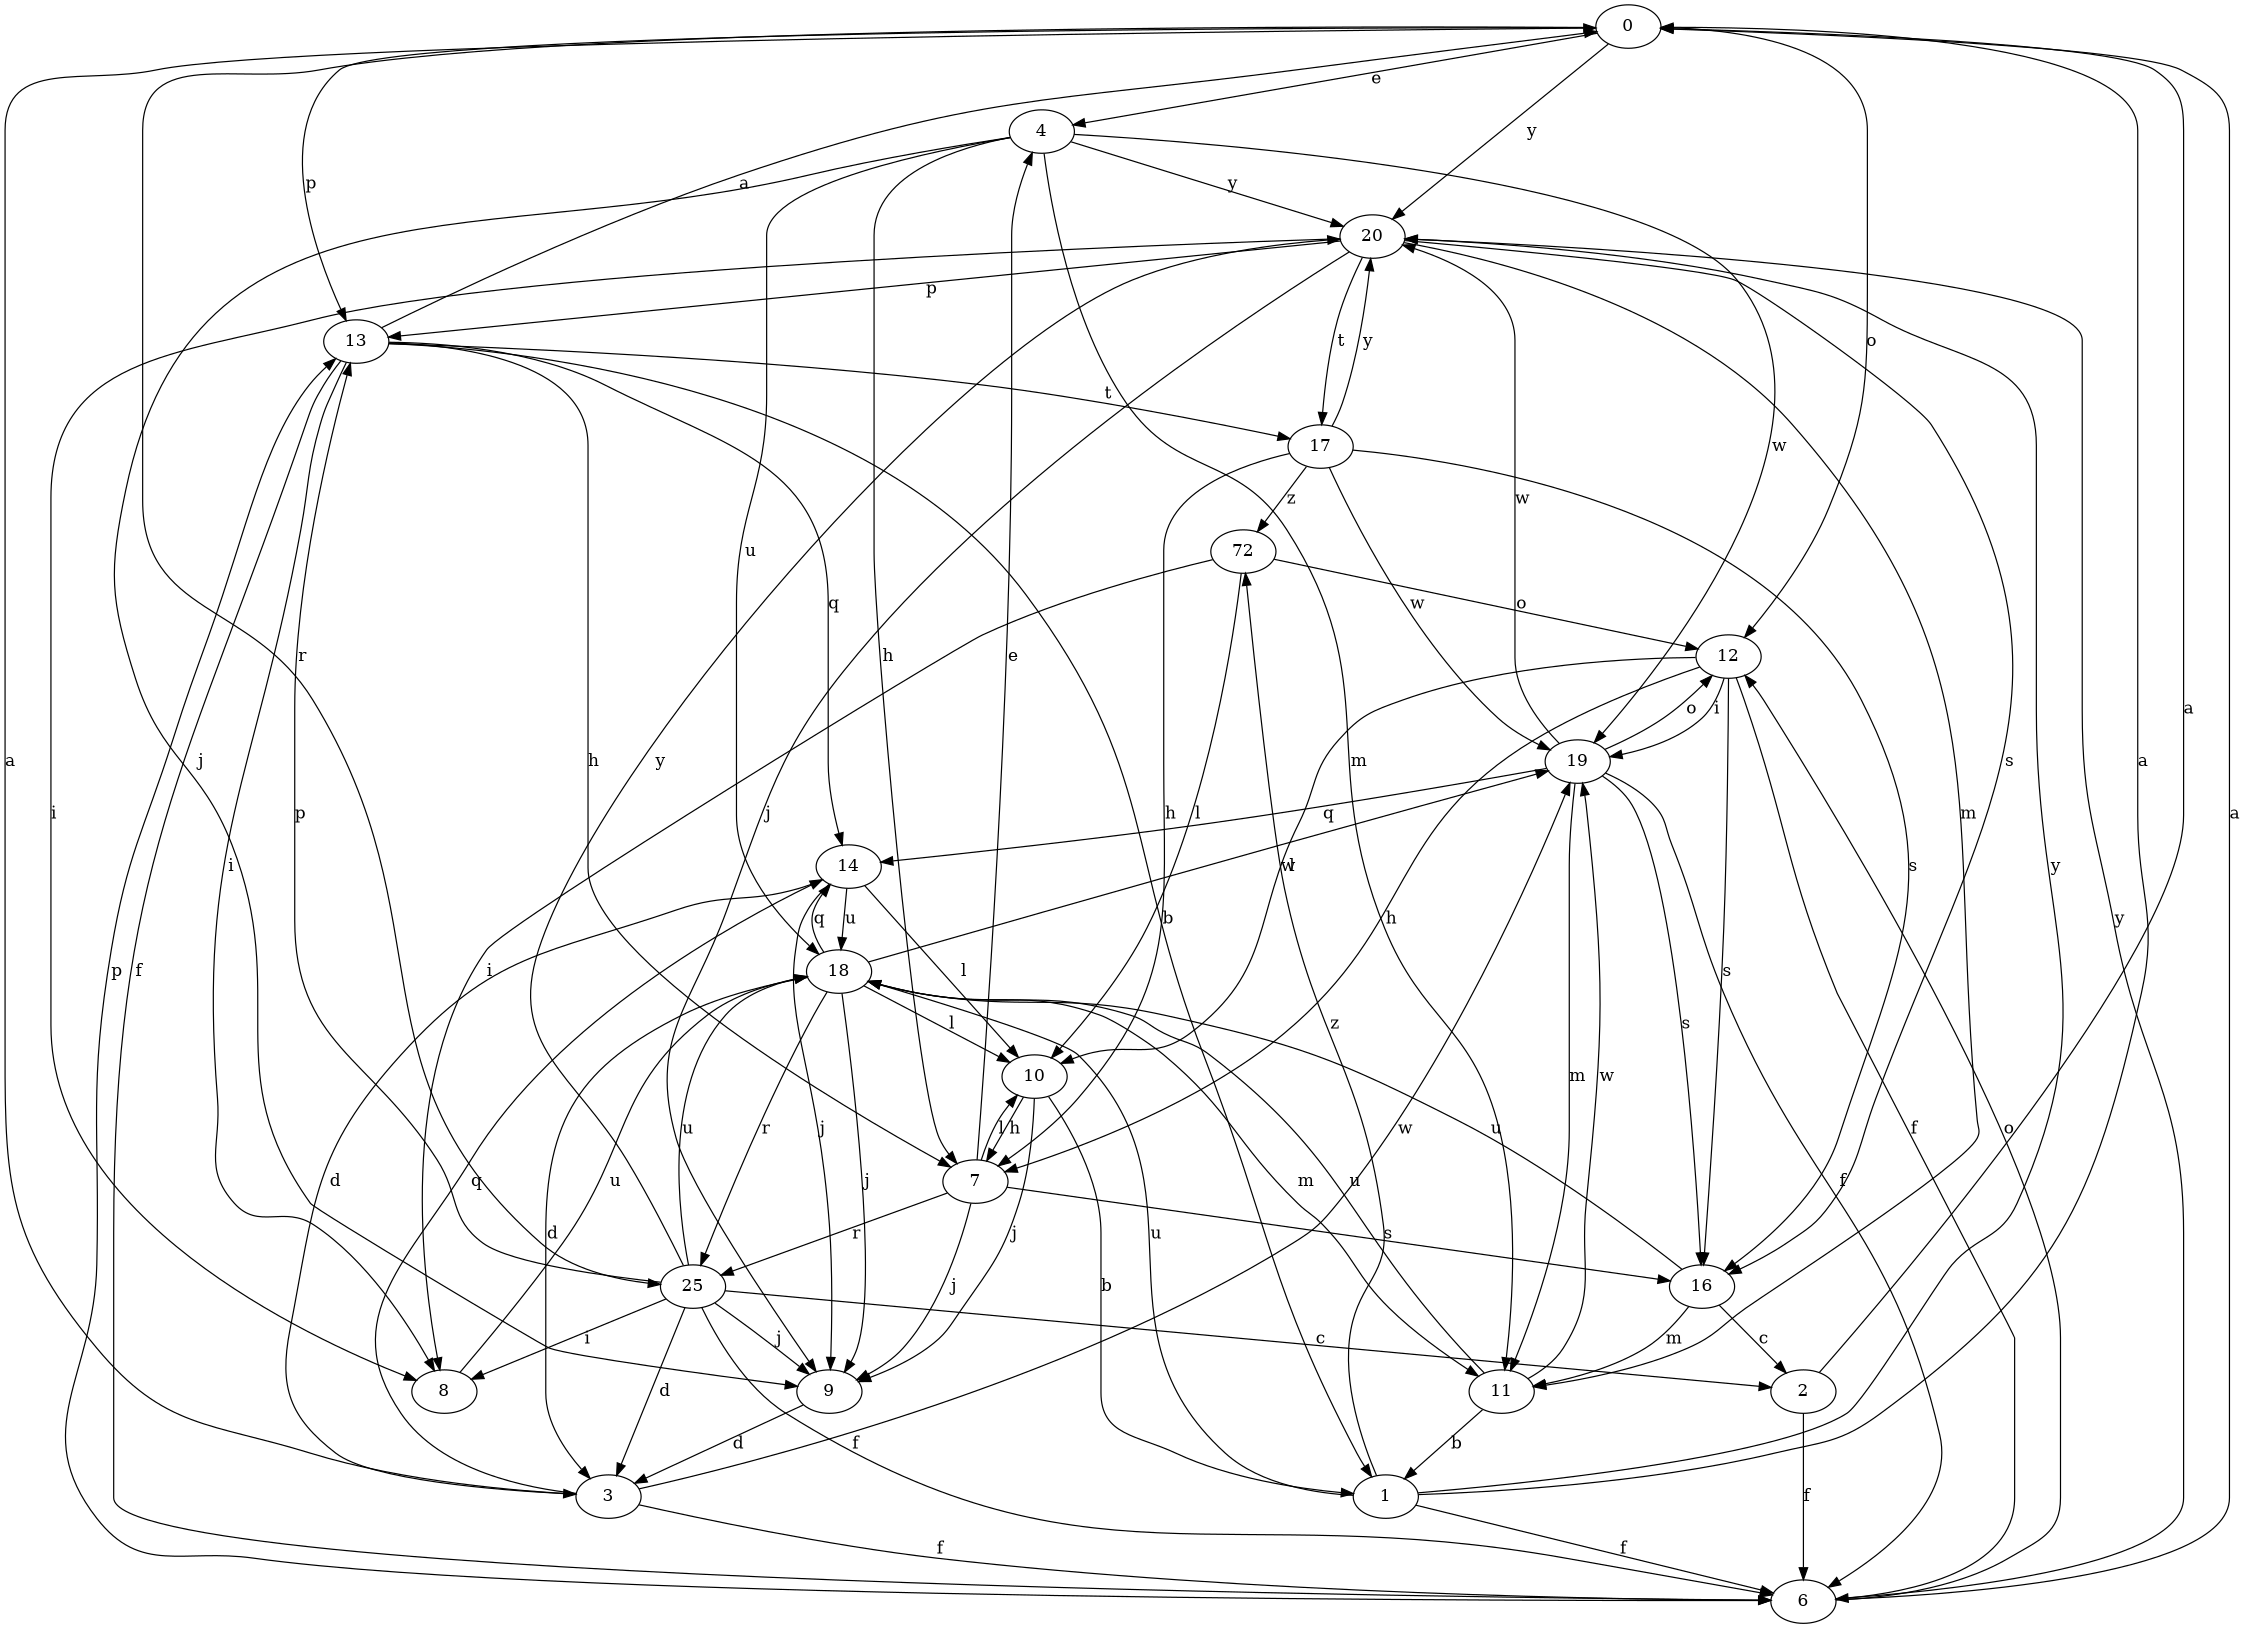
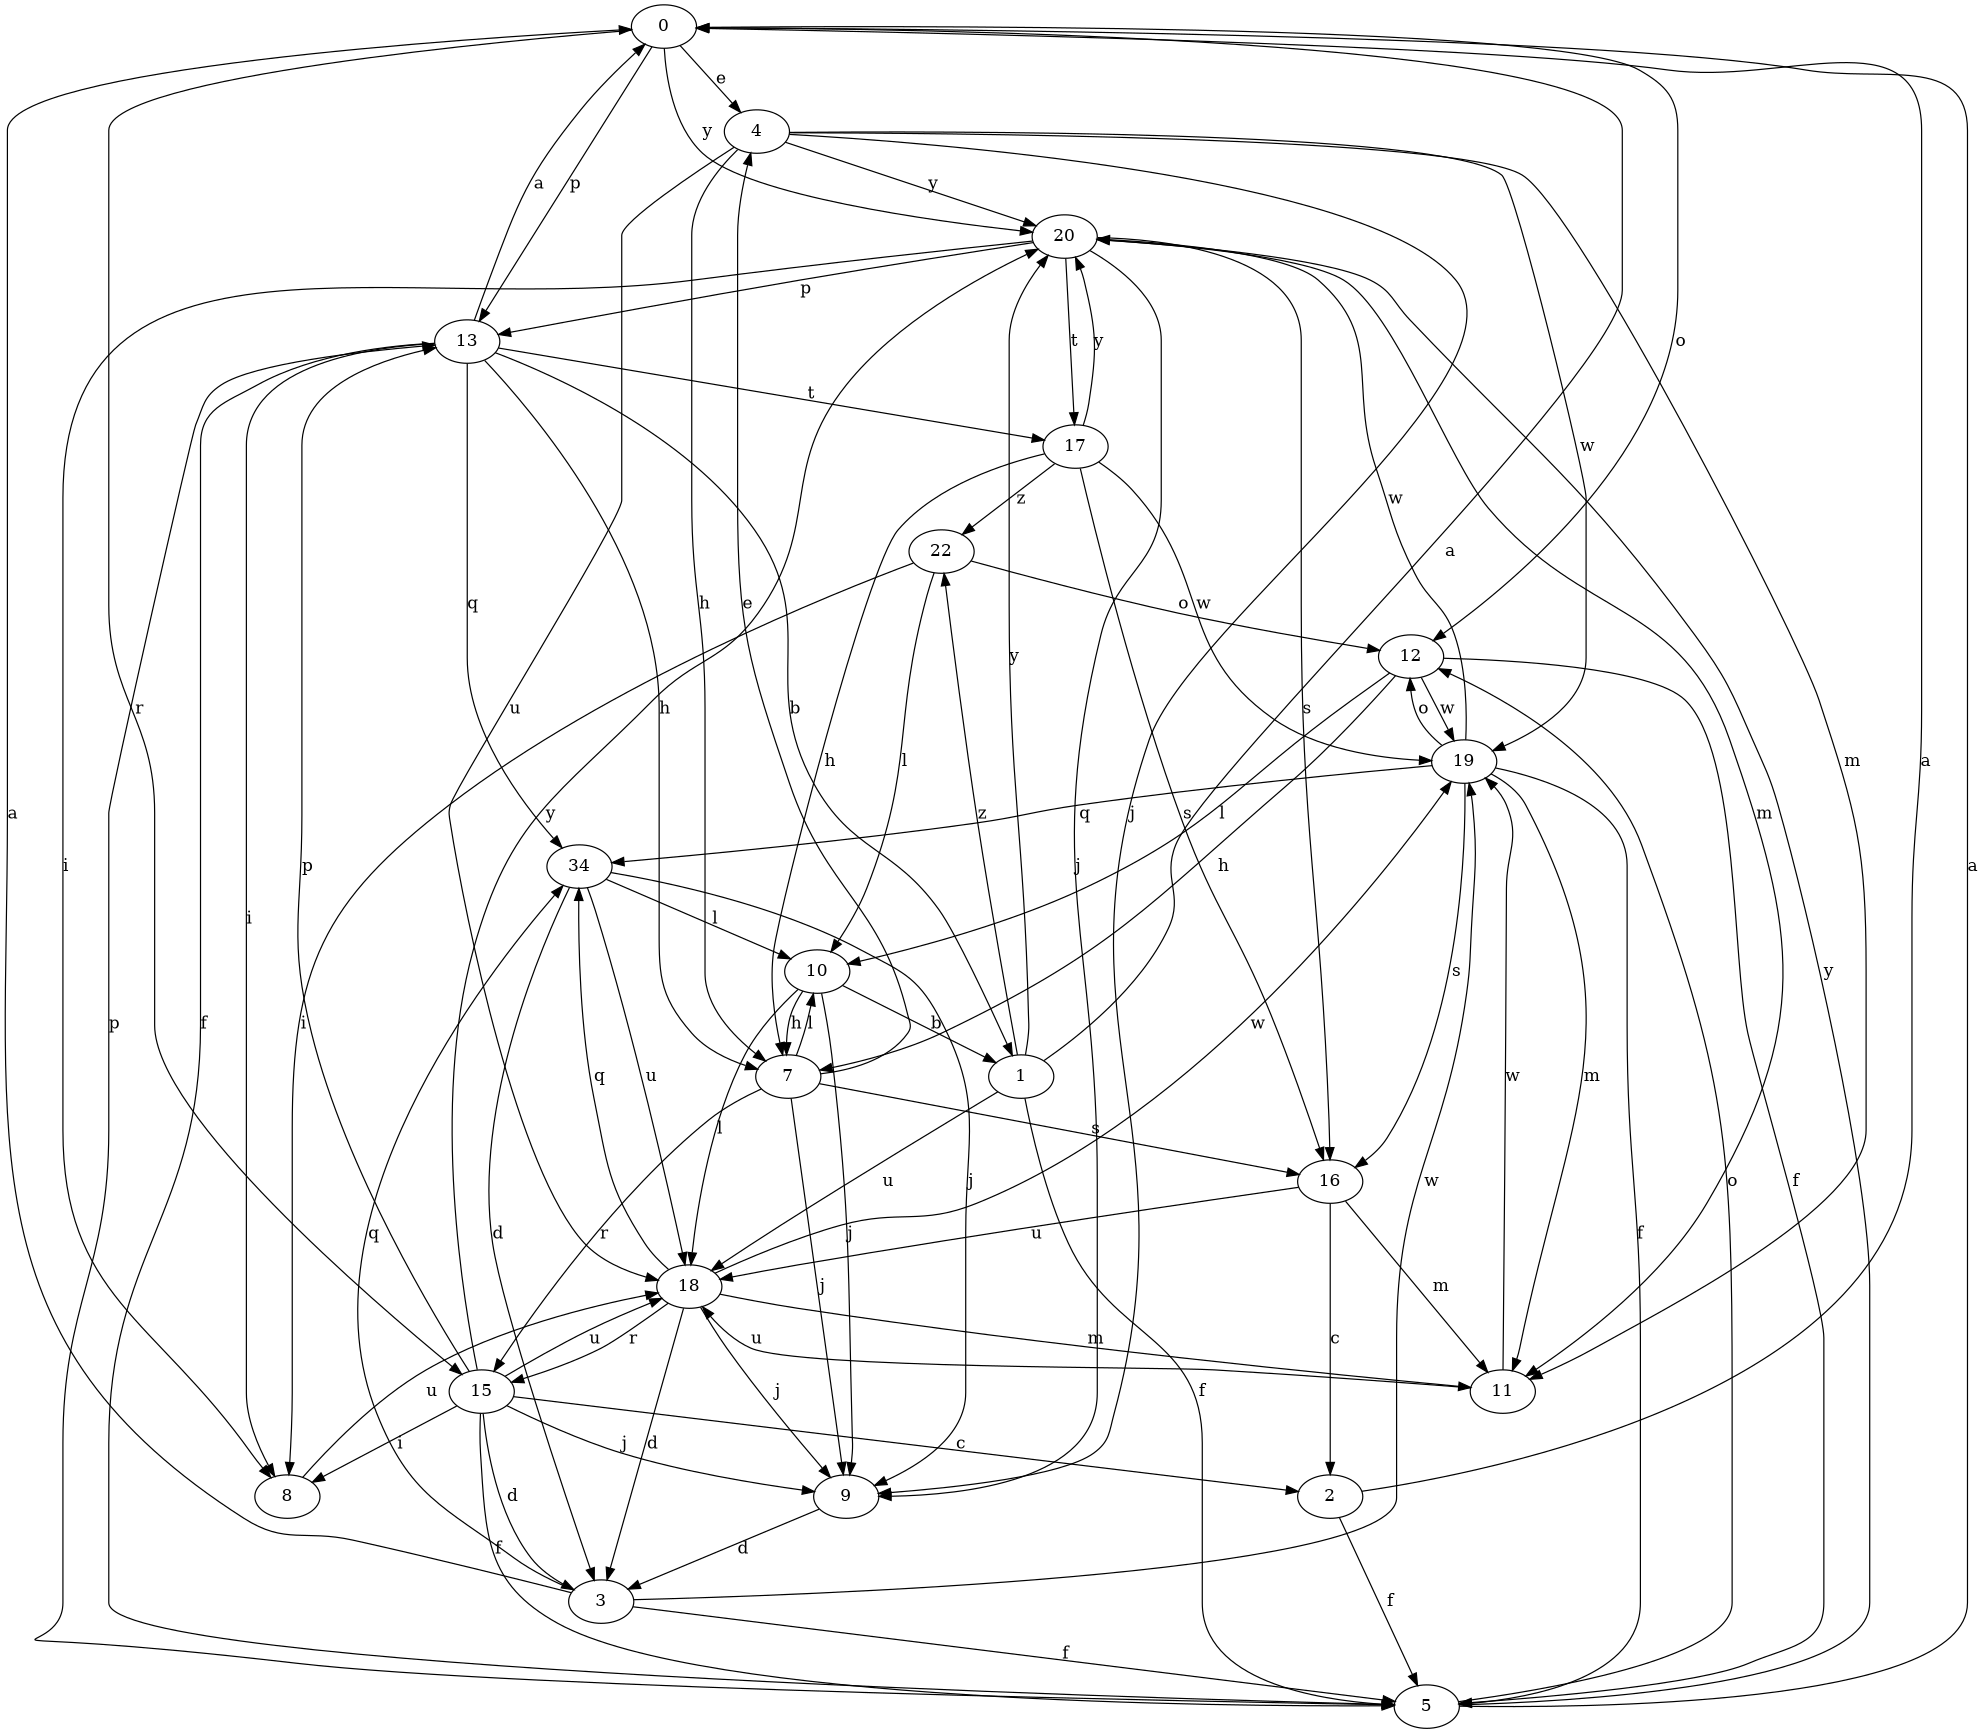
(1243, 552) -> (942, 552)
(1717, 709) -> (1448, 709)
(849, 867) -> (579, 867)
(1722, 966) -> none
(931, 1021) -> (727, 1097)
(693, 1287) -> (482, 1392)
(1448, 1440) -> none
(1803, 1602) -> (1427, 1707)
